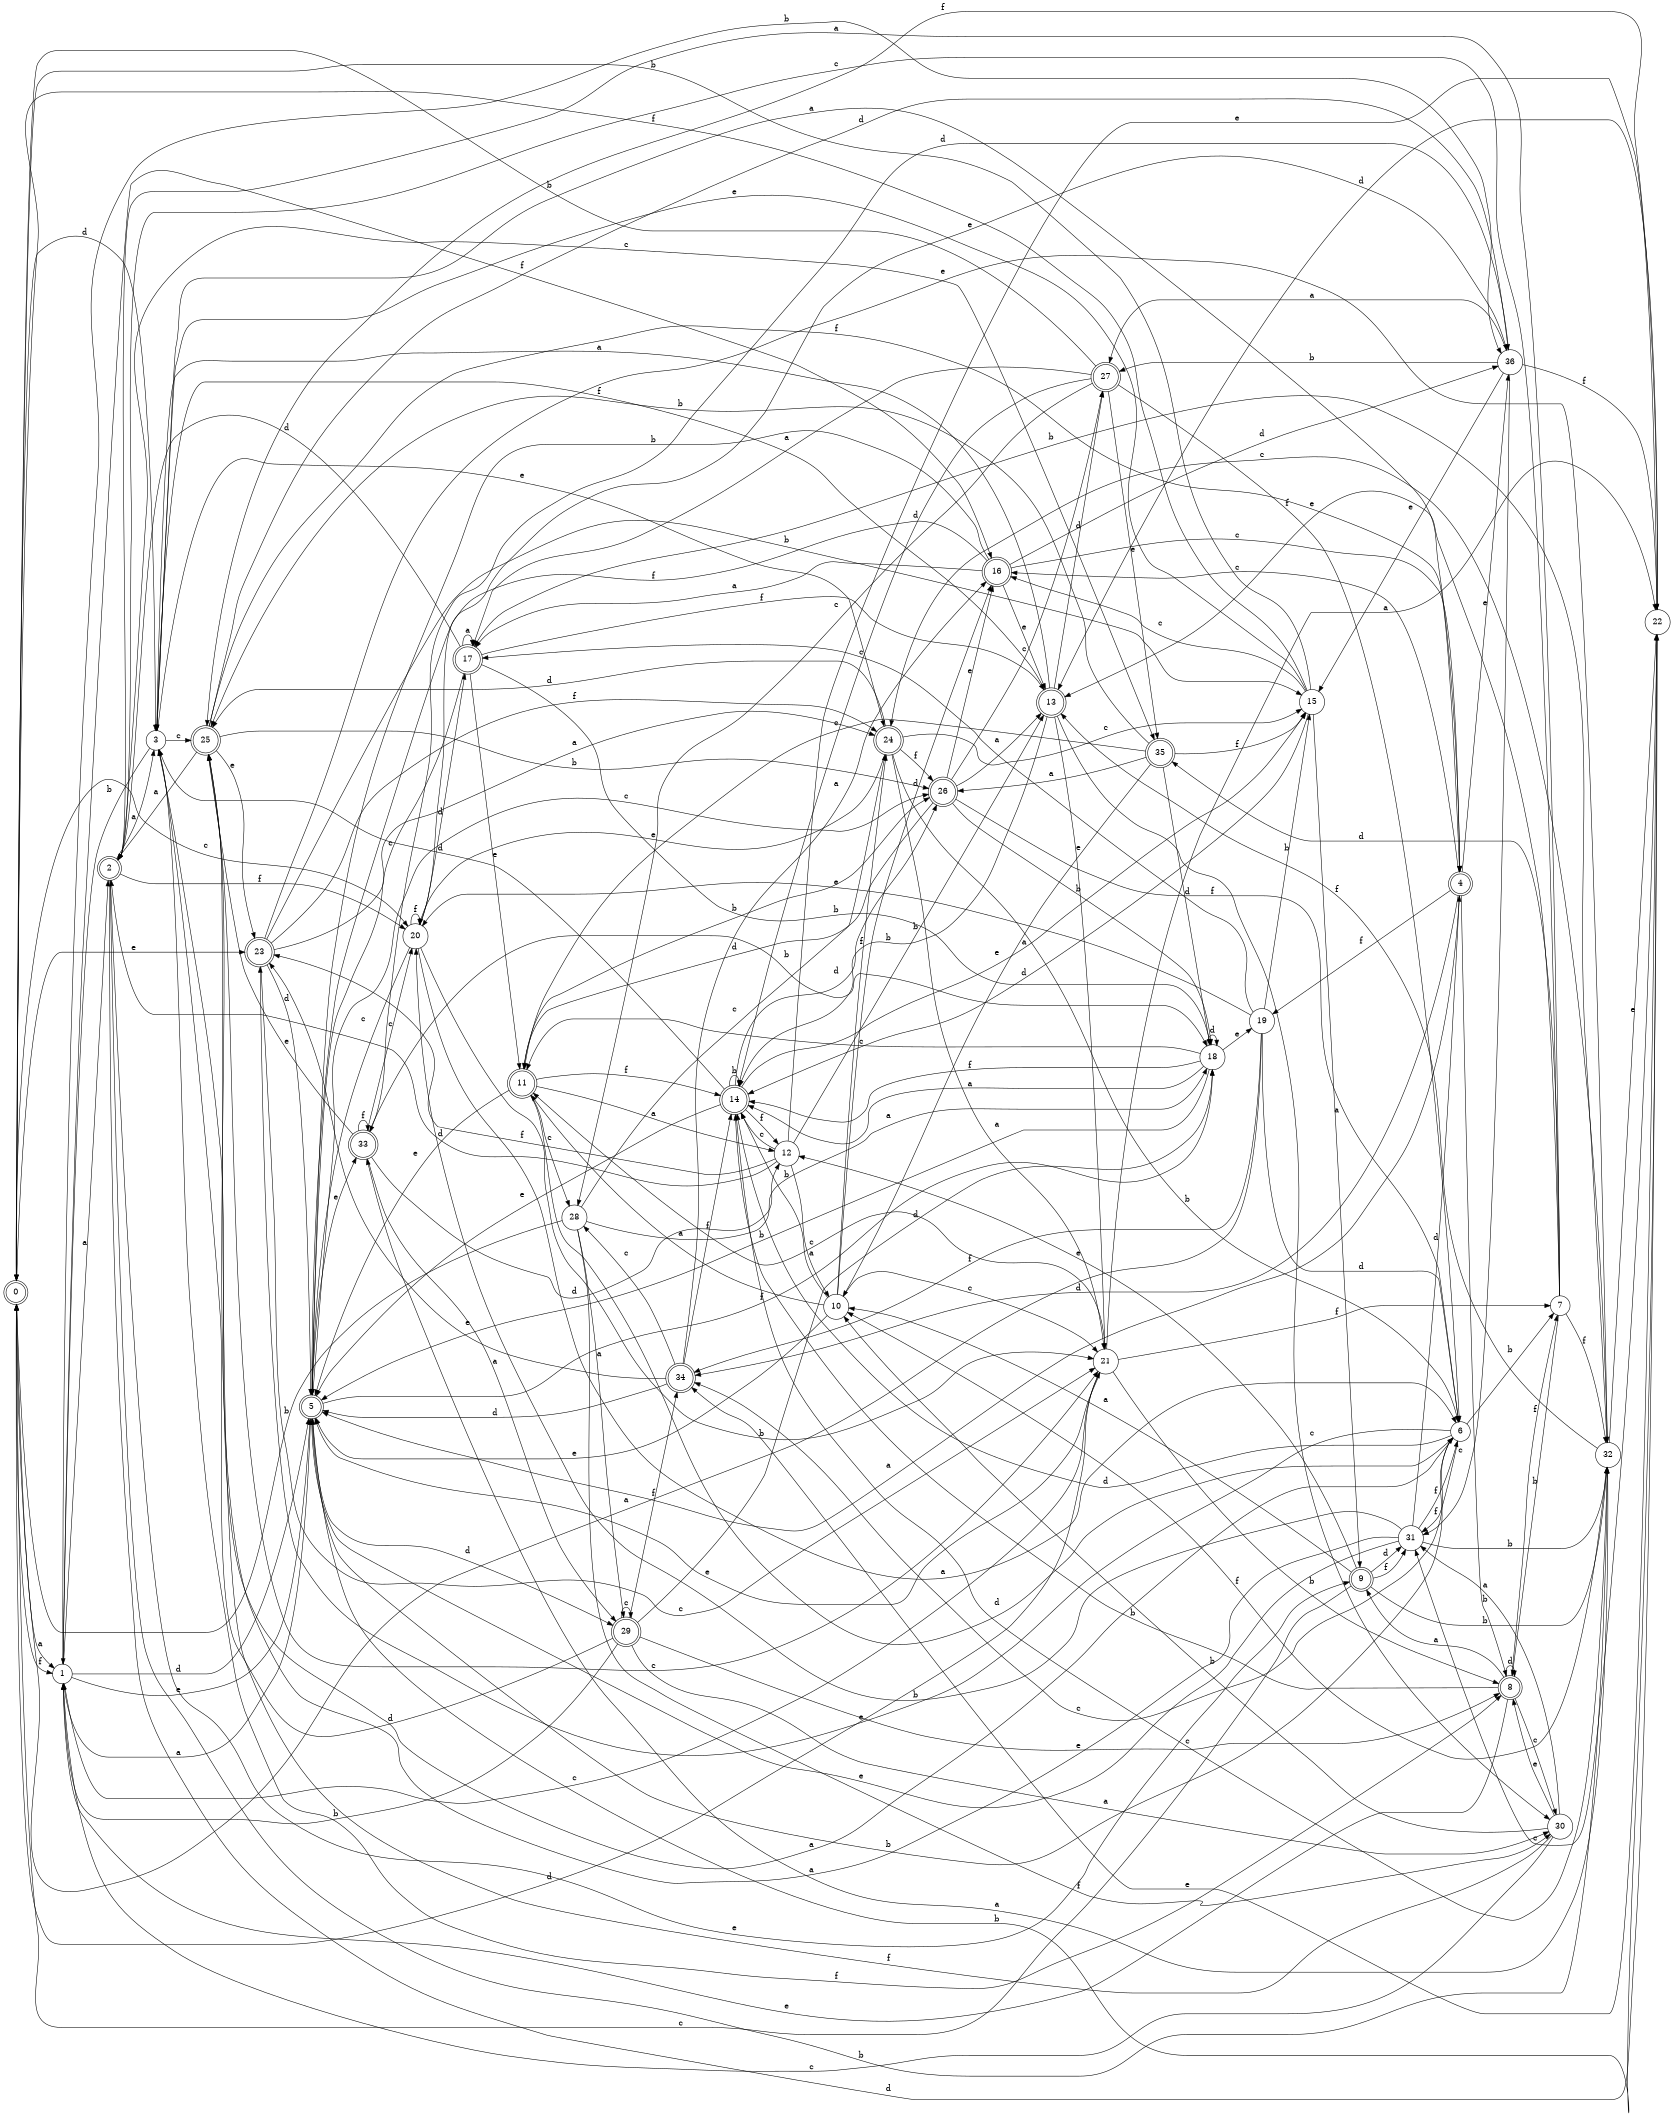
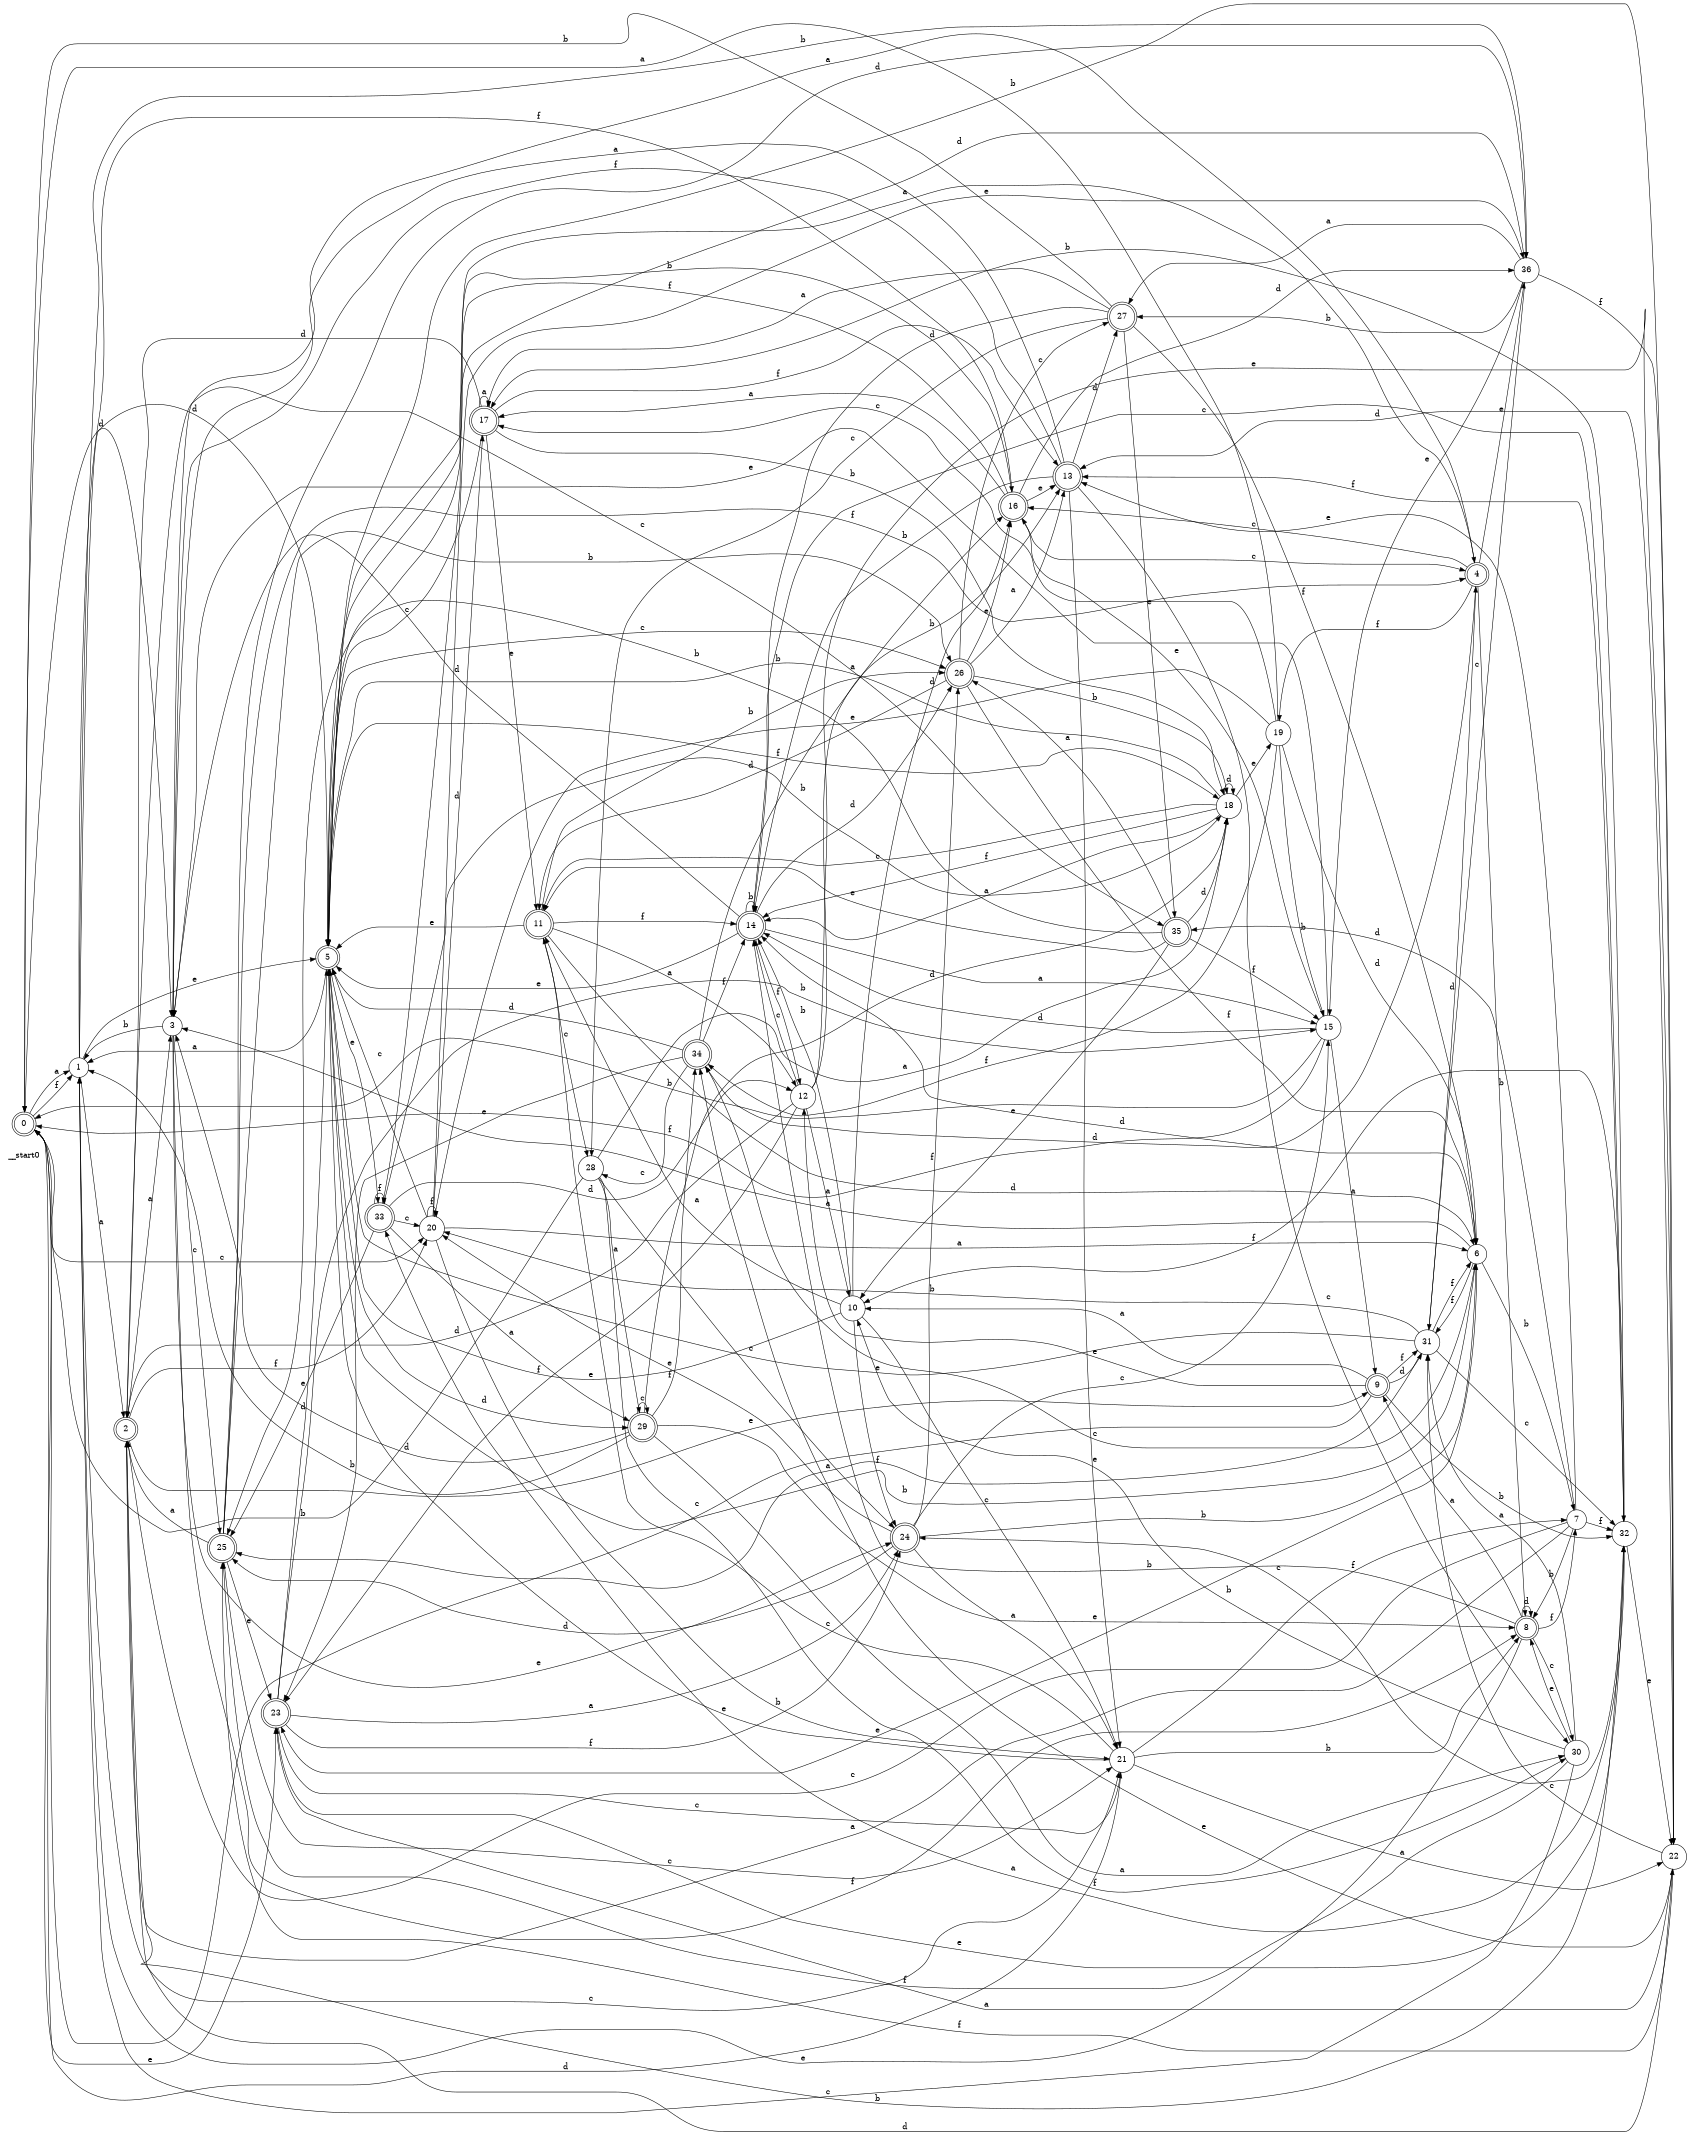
(1160, 624) -> (1177, 651)
(836, 723) -> (853, 893)
none -> (24, 1156)
(1510, 1545) -> (1527, 1424)
none -> (985, 2009)
